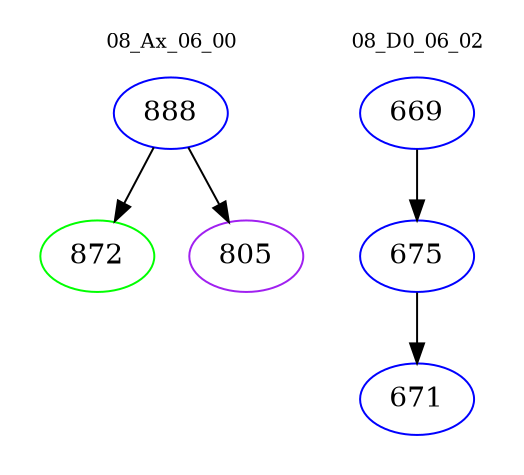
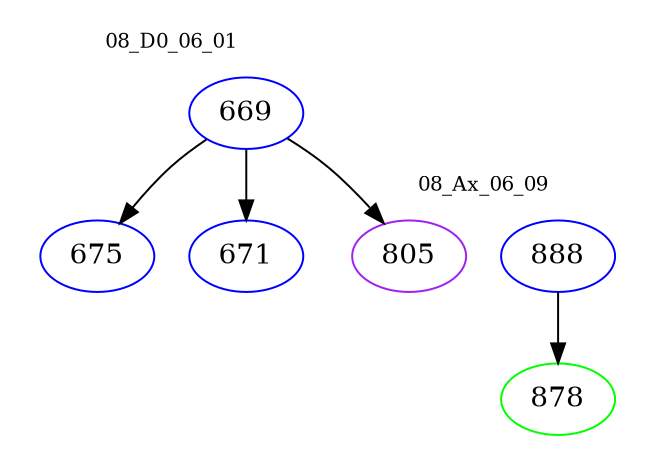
(172, 43) -> (484, 186)
(418, 43) -> (172, 43)
(204, 176) -> (349, 186)
(97, 256) -> (558, 399)
(417, 318) -> (246, 175)
